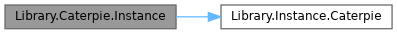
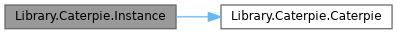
(307, 17) -> (307, 17)
